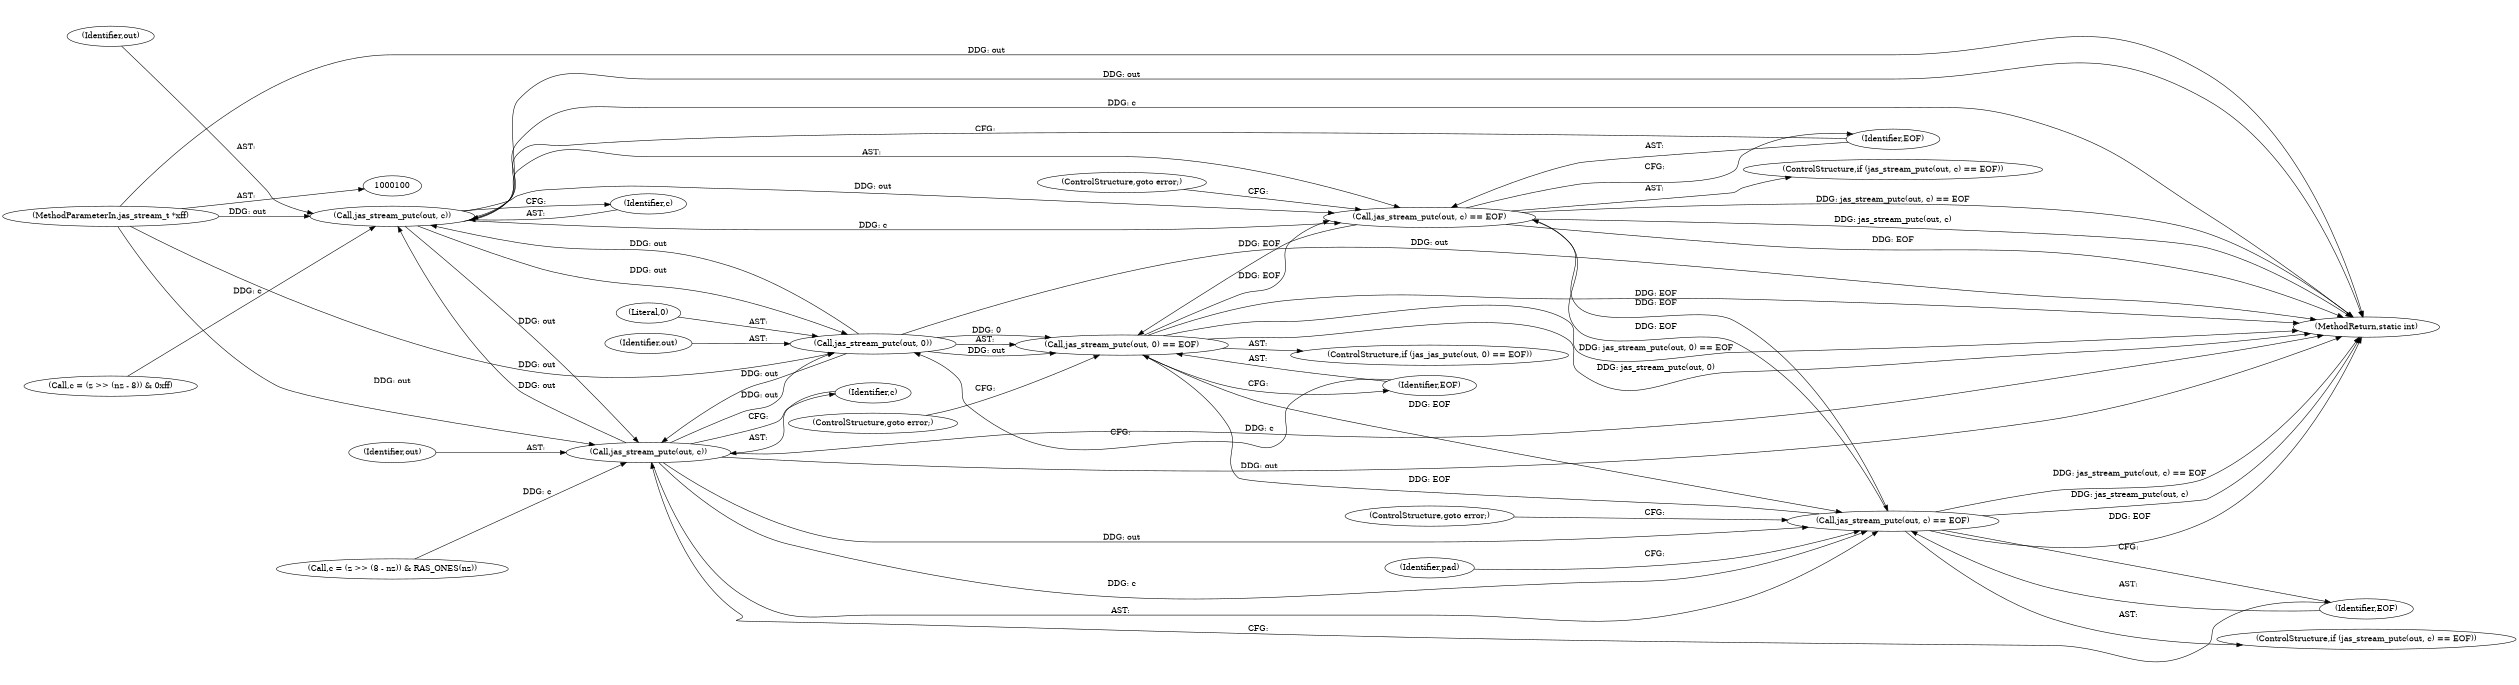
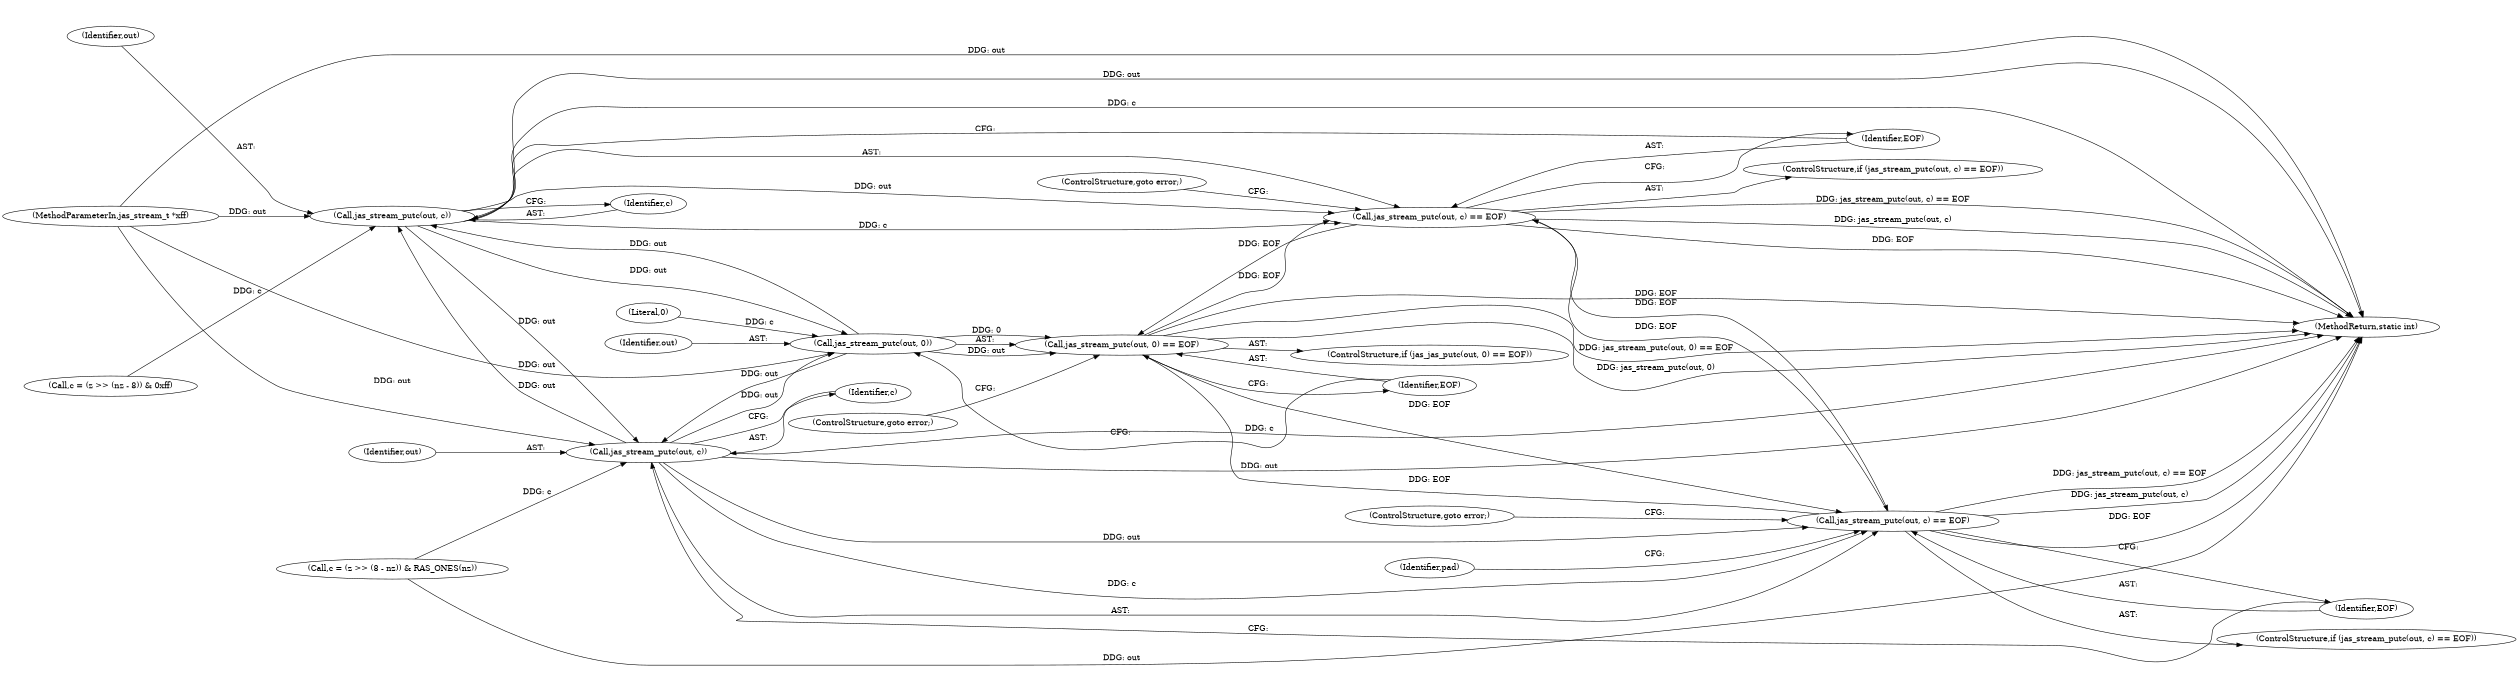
(392, 186) -> none
(1602, 259) -> (1433, 652)
(760, 322) -> (760, 322)
